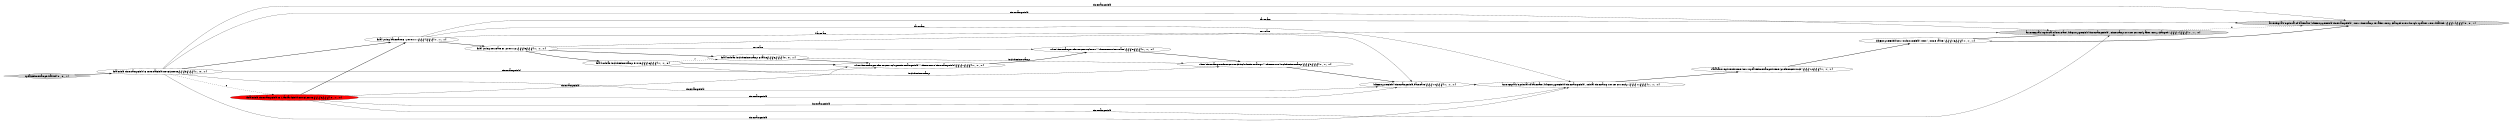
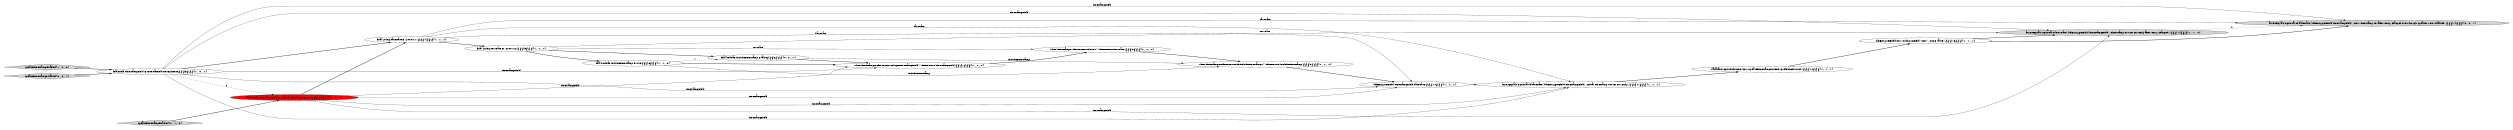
none -> (47, 67)
none -> (160, 123)
